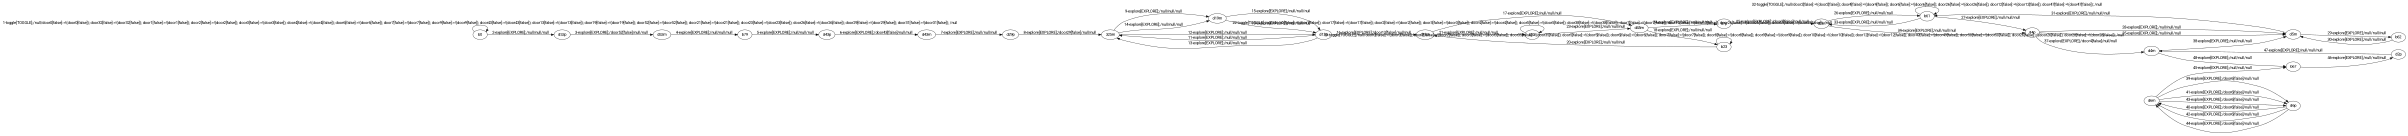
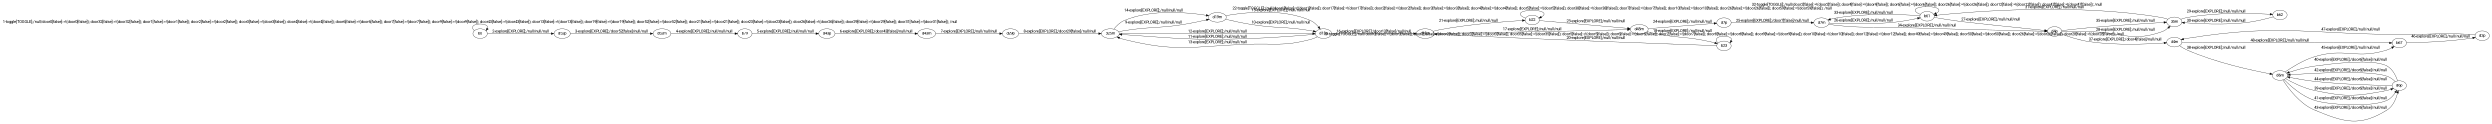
(2222, 47) -> (2224, 63)
